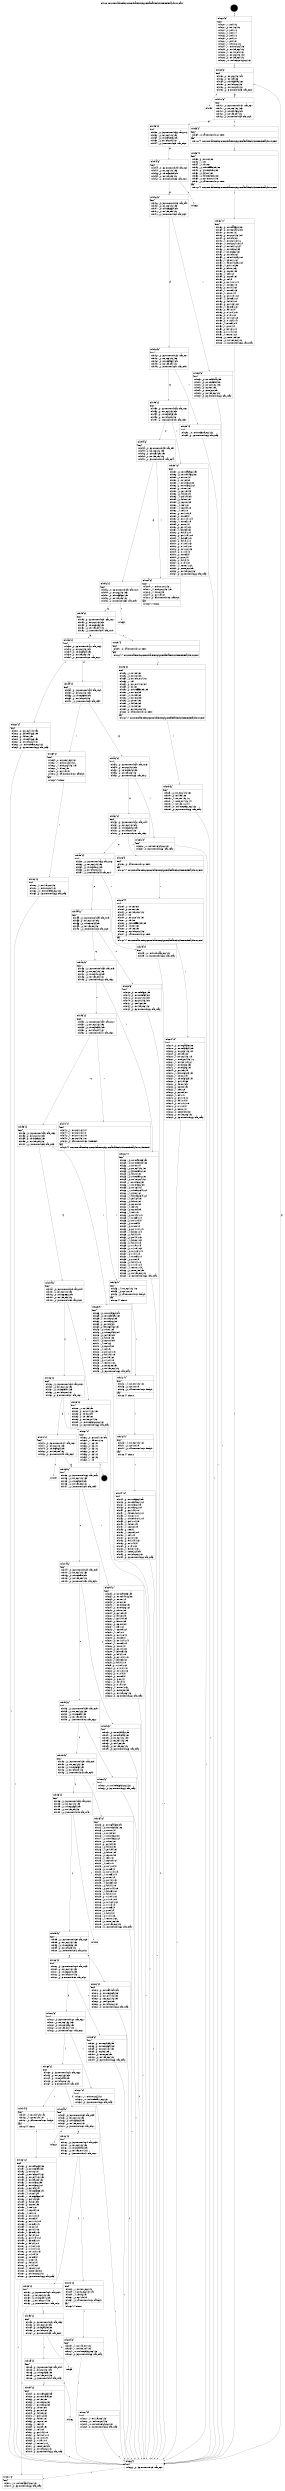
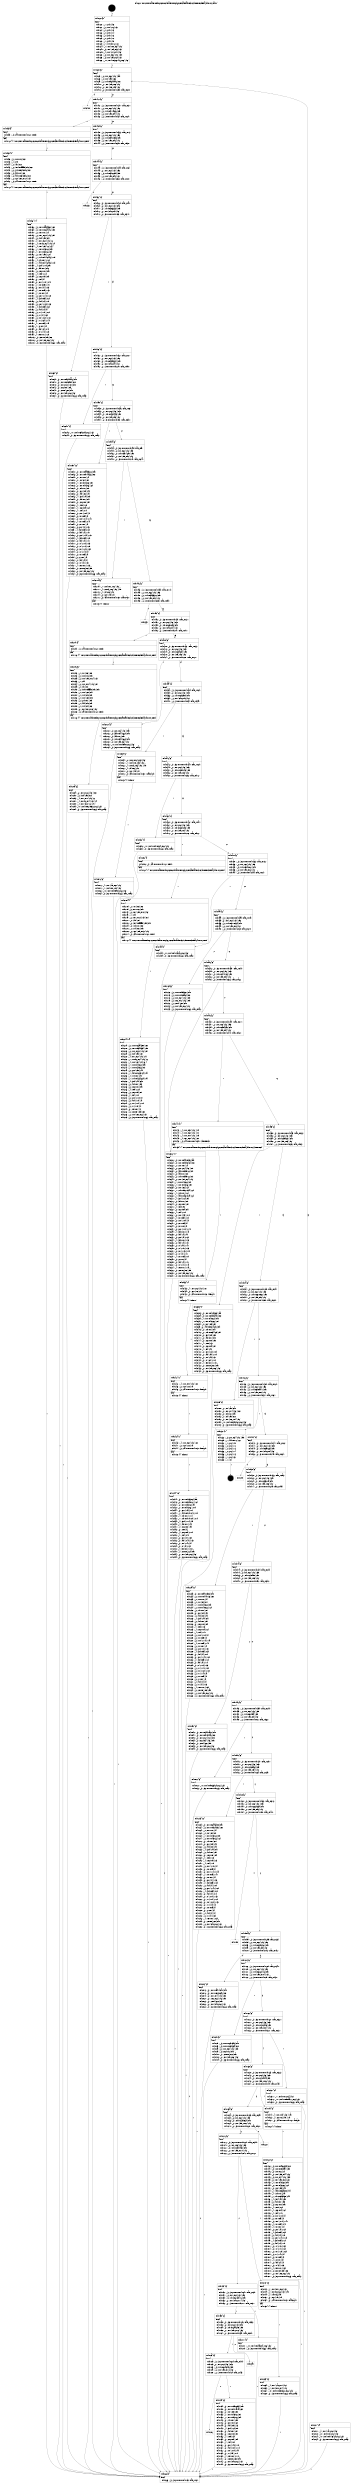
(84, 2473) -> (257, 2438)
